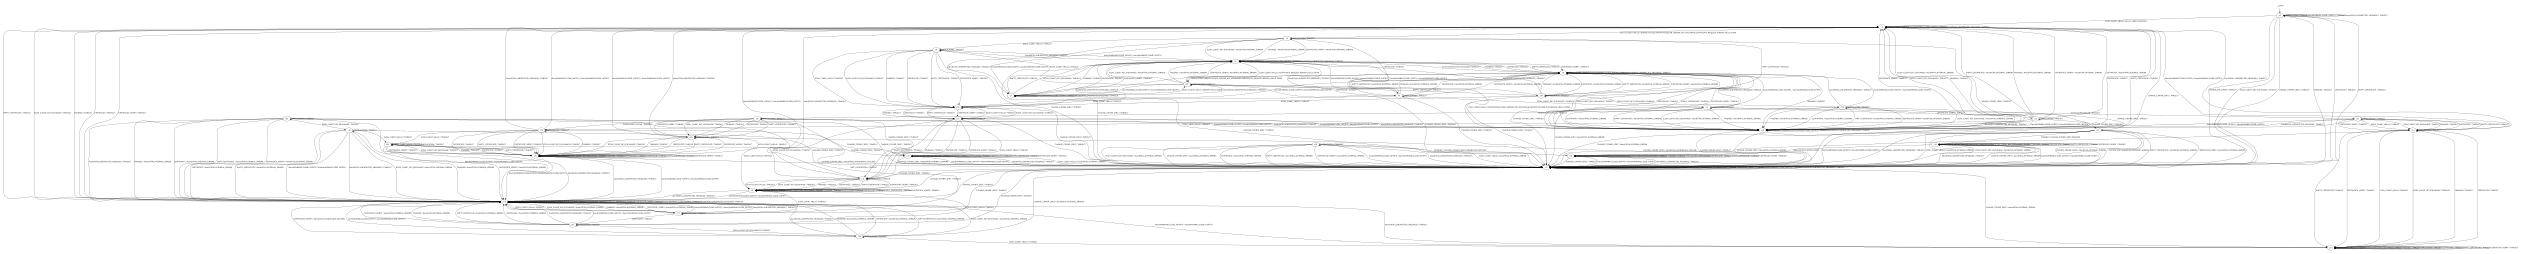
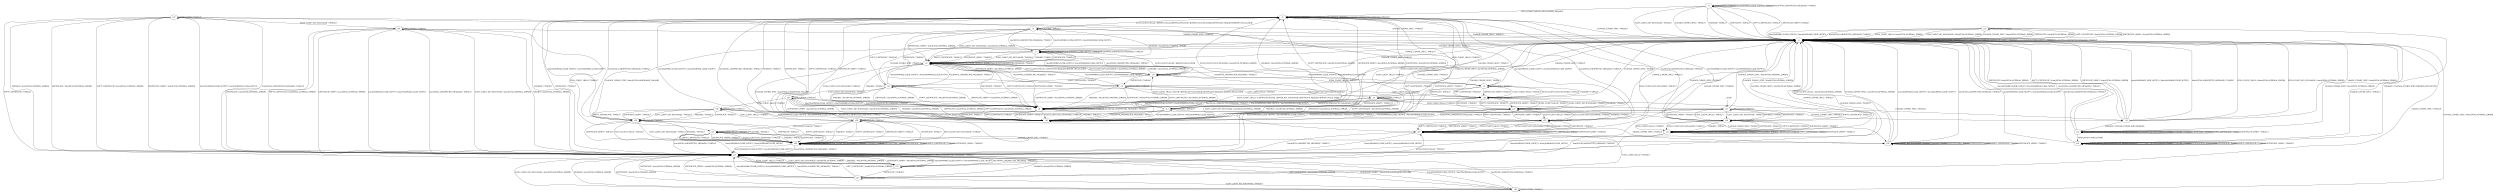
(2280, 10) -> (1727, 103)
(1270, 135) -> (1418, 45)
(1521, 246) -> none
